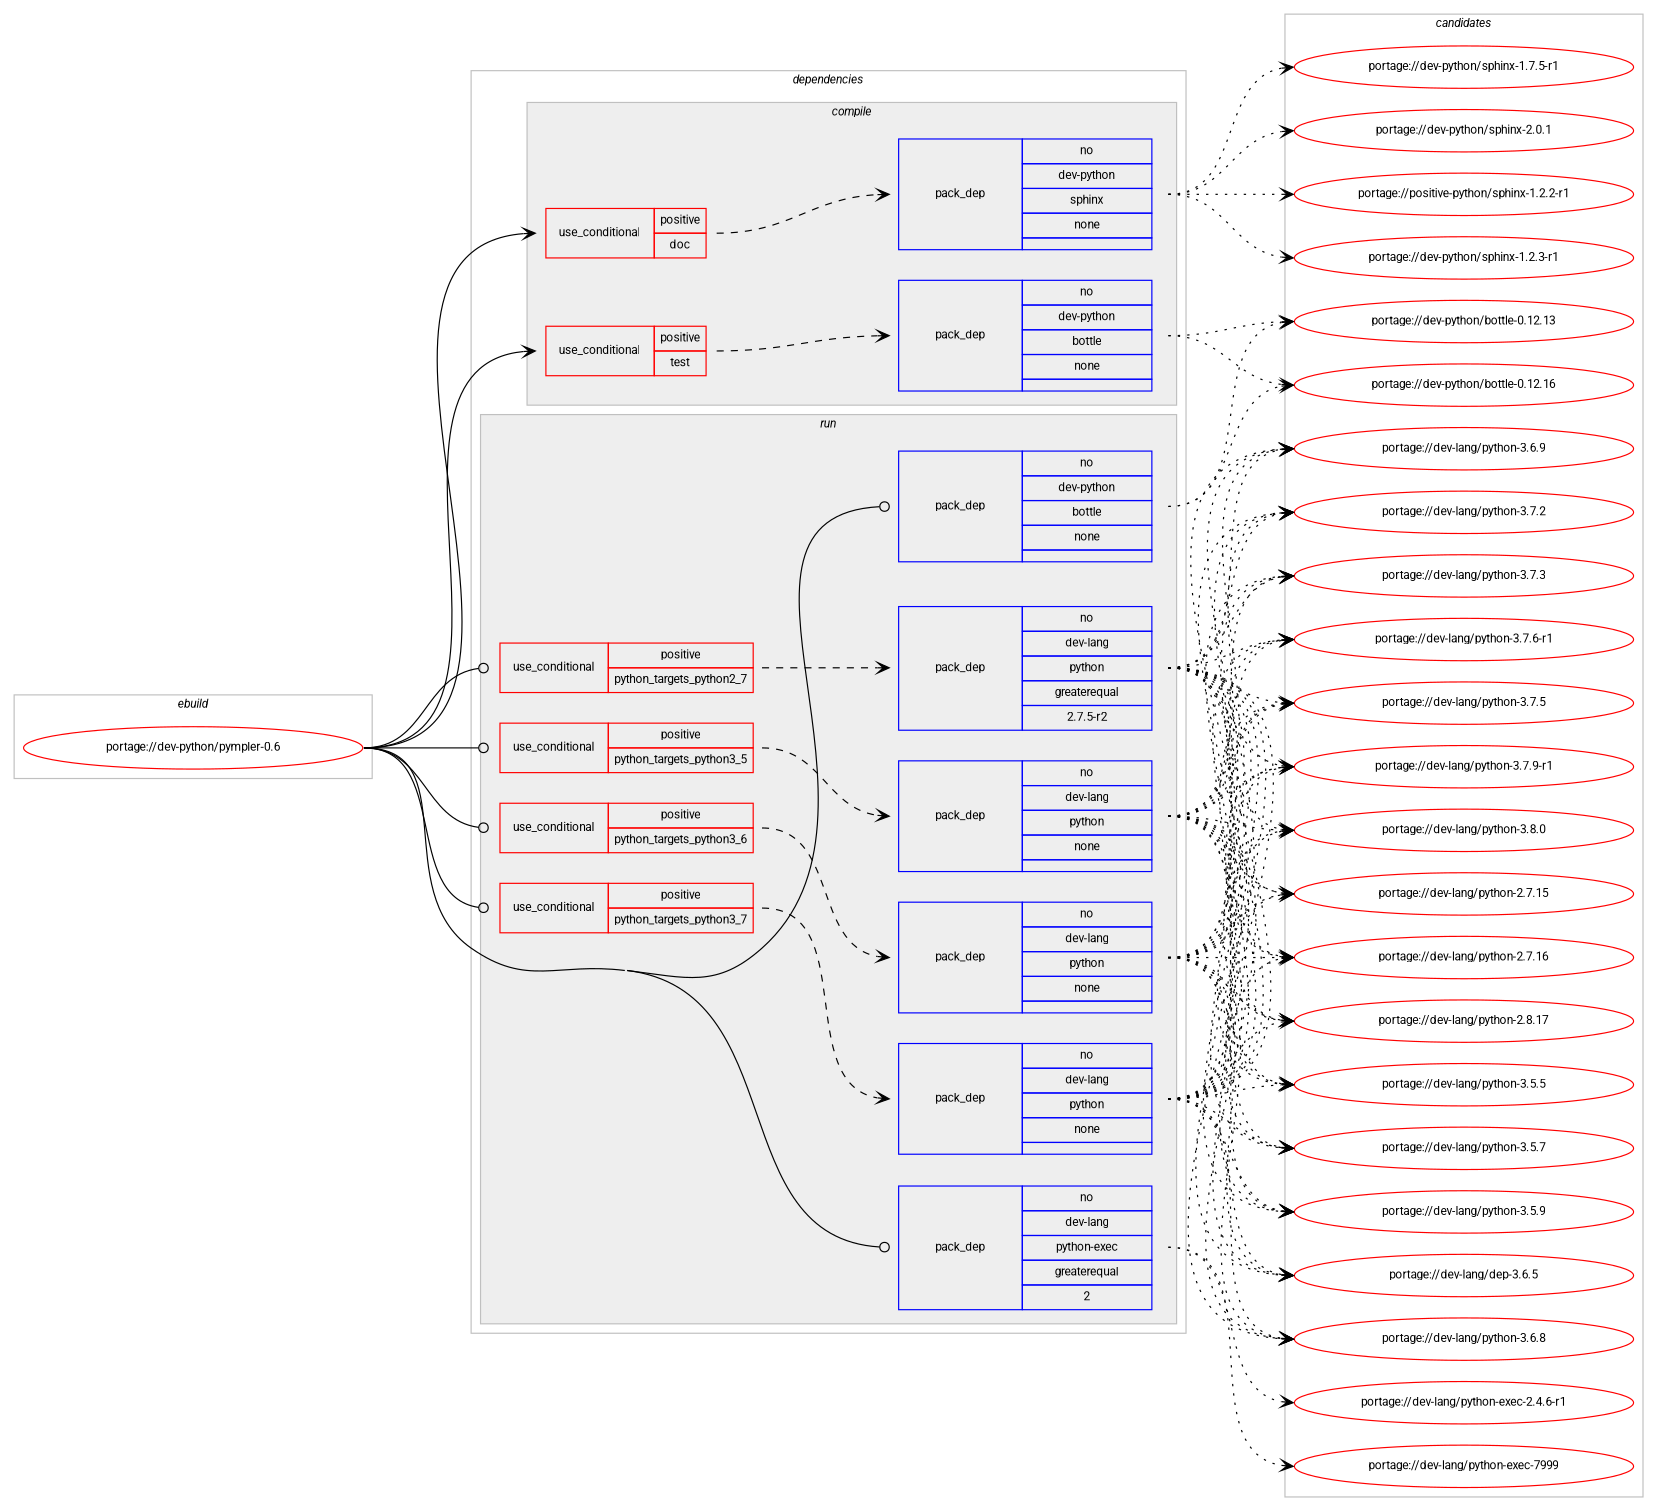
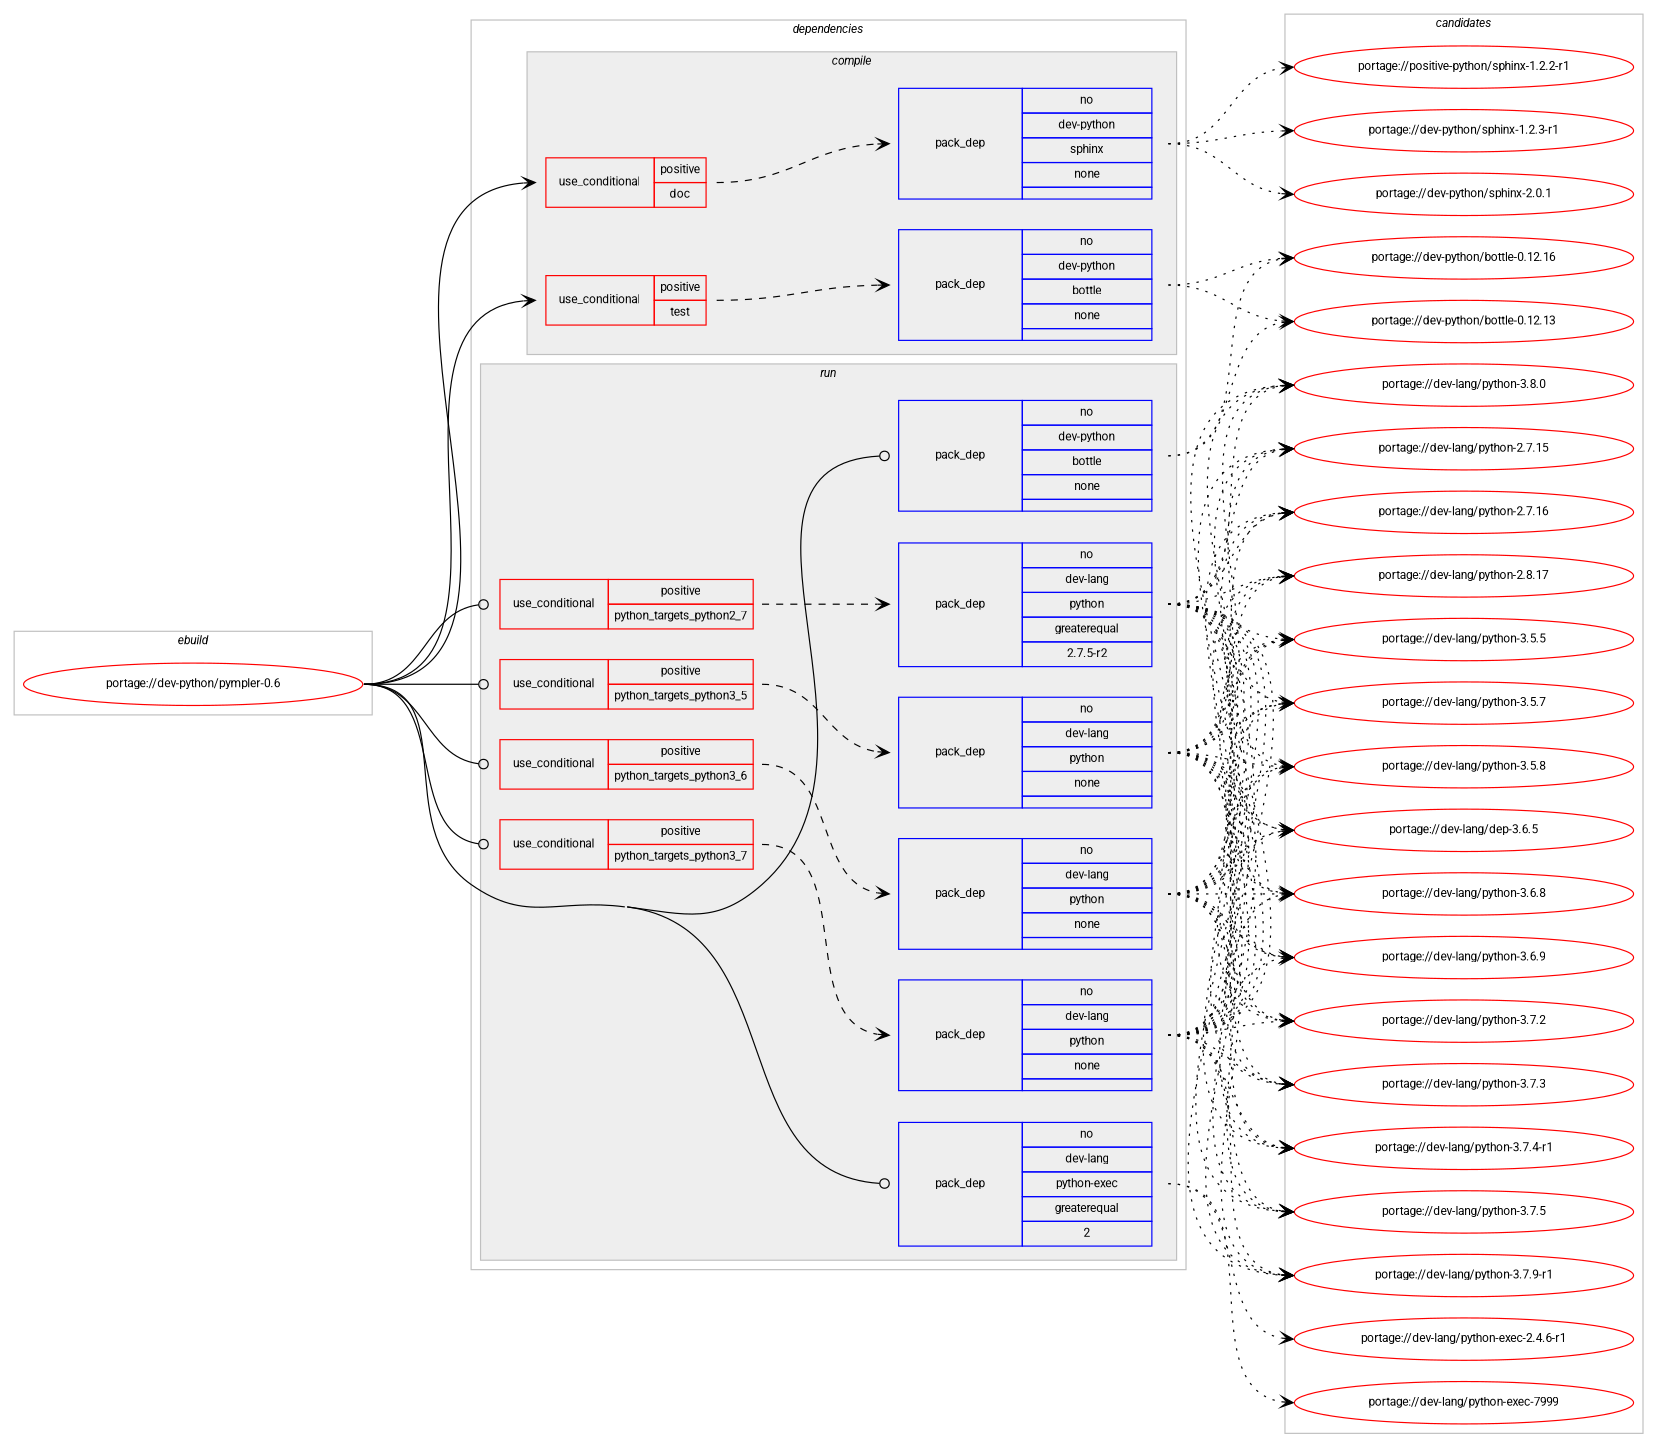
(1464, 67) -> none
(1464, 640) -> (1464, 1148)
(1464, 1212) -> (1464, 767)
